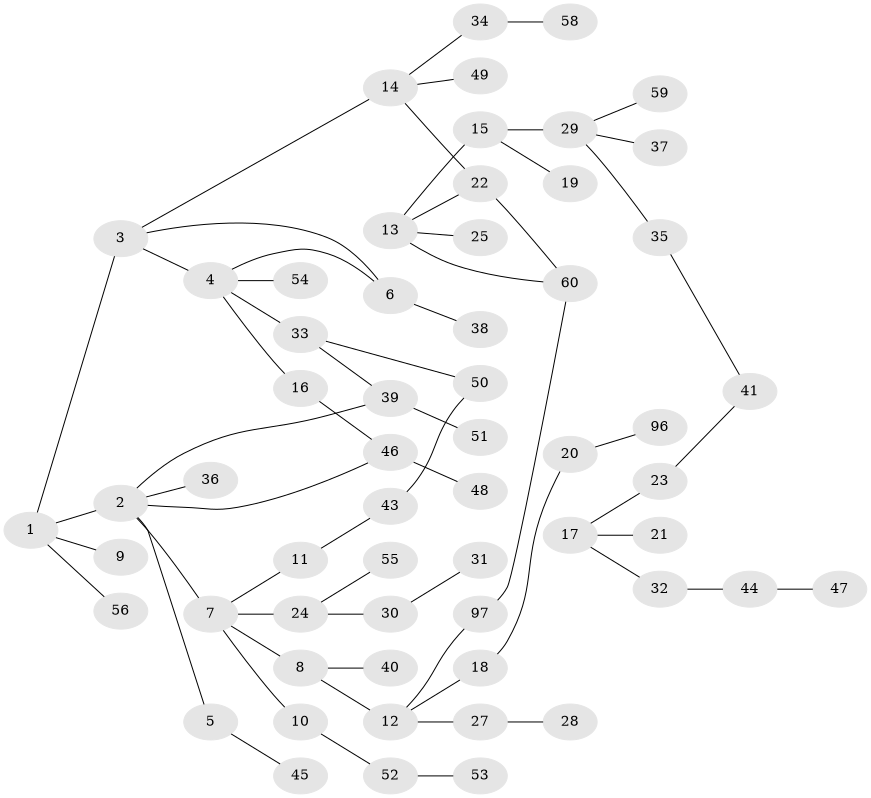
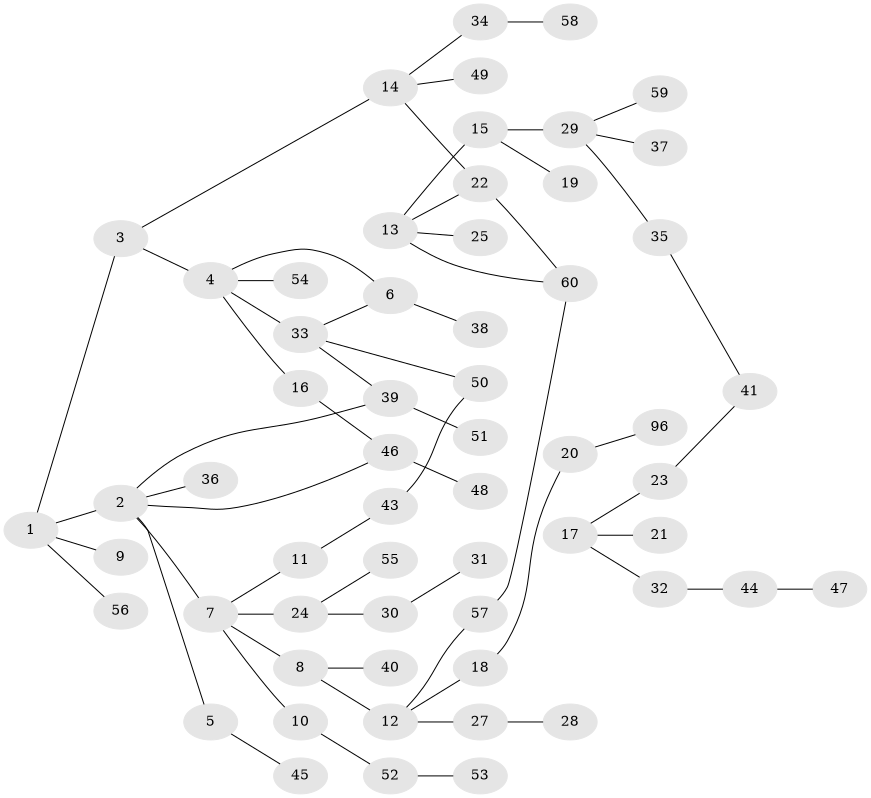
(271, 225) -> (346, 315)
(480, 614) -> (480, 614)
